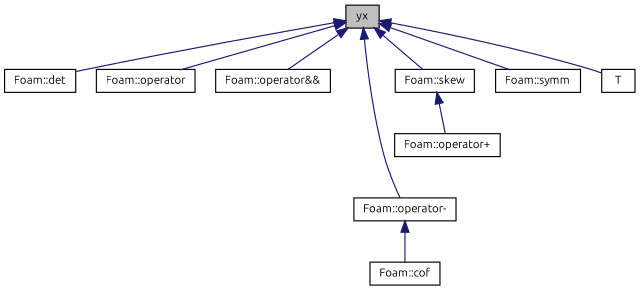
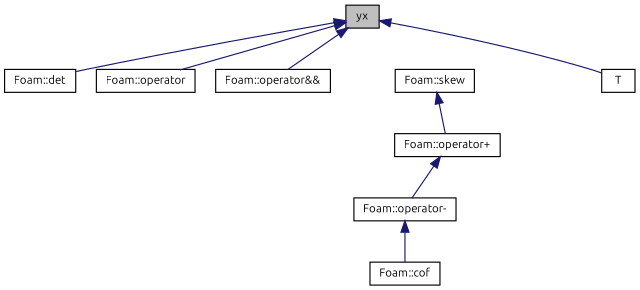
(403, 53) -> none
(538, 81) -> none
(376, 120) -> (423, 182)
